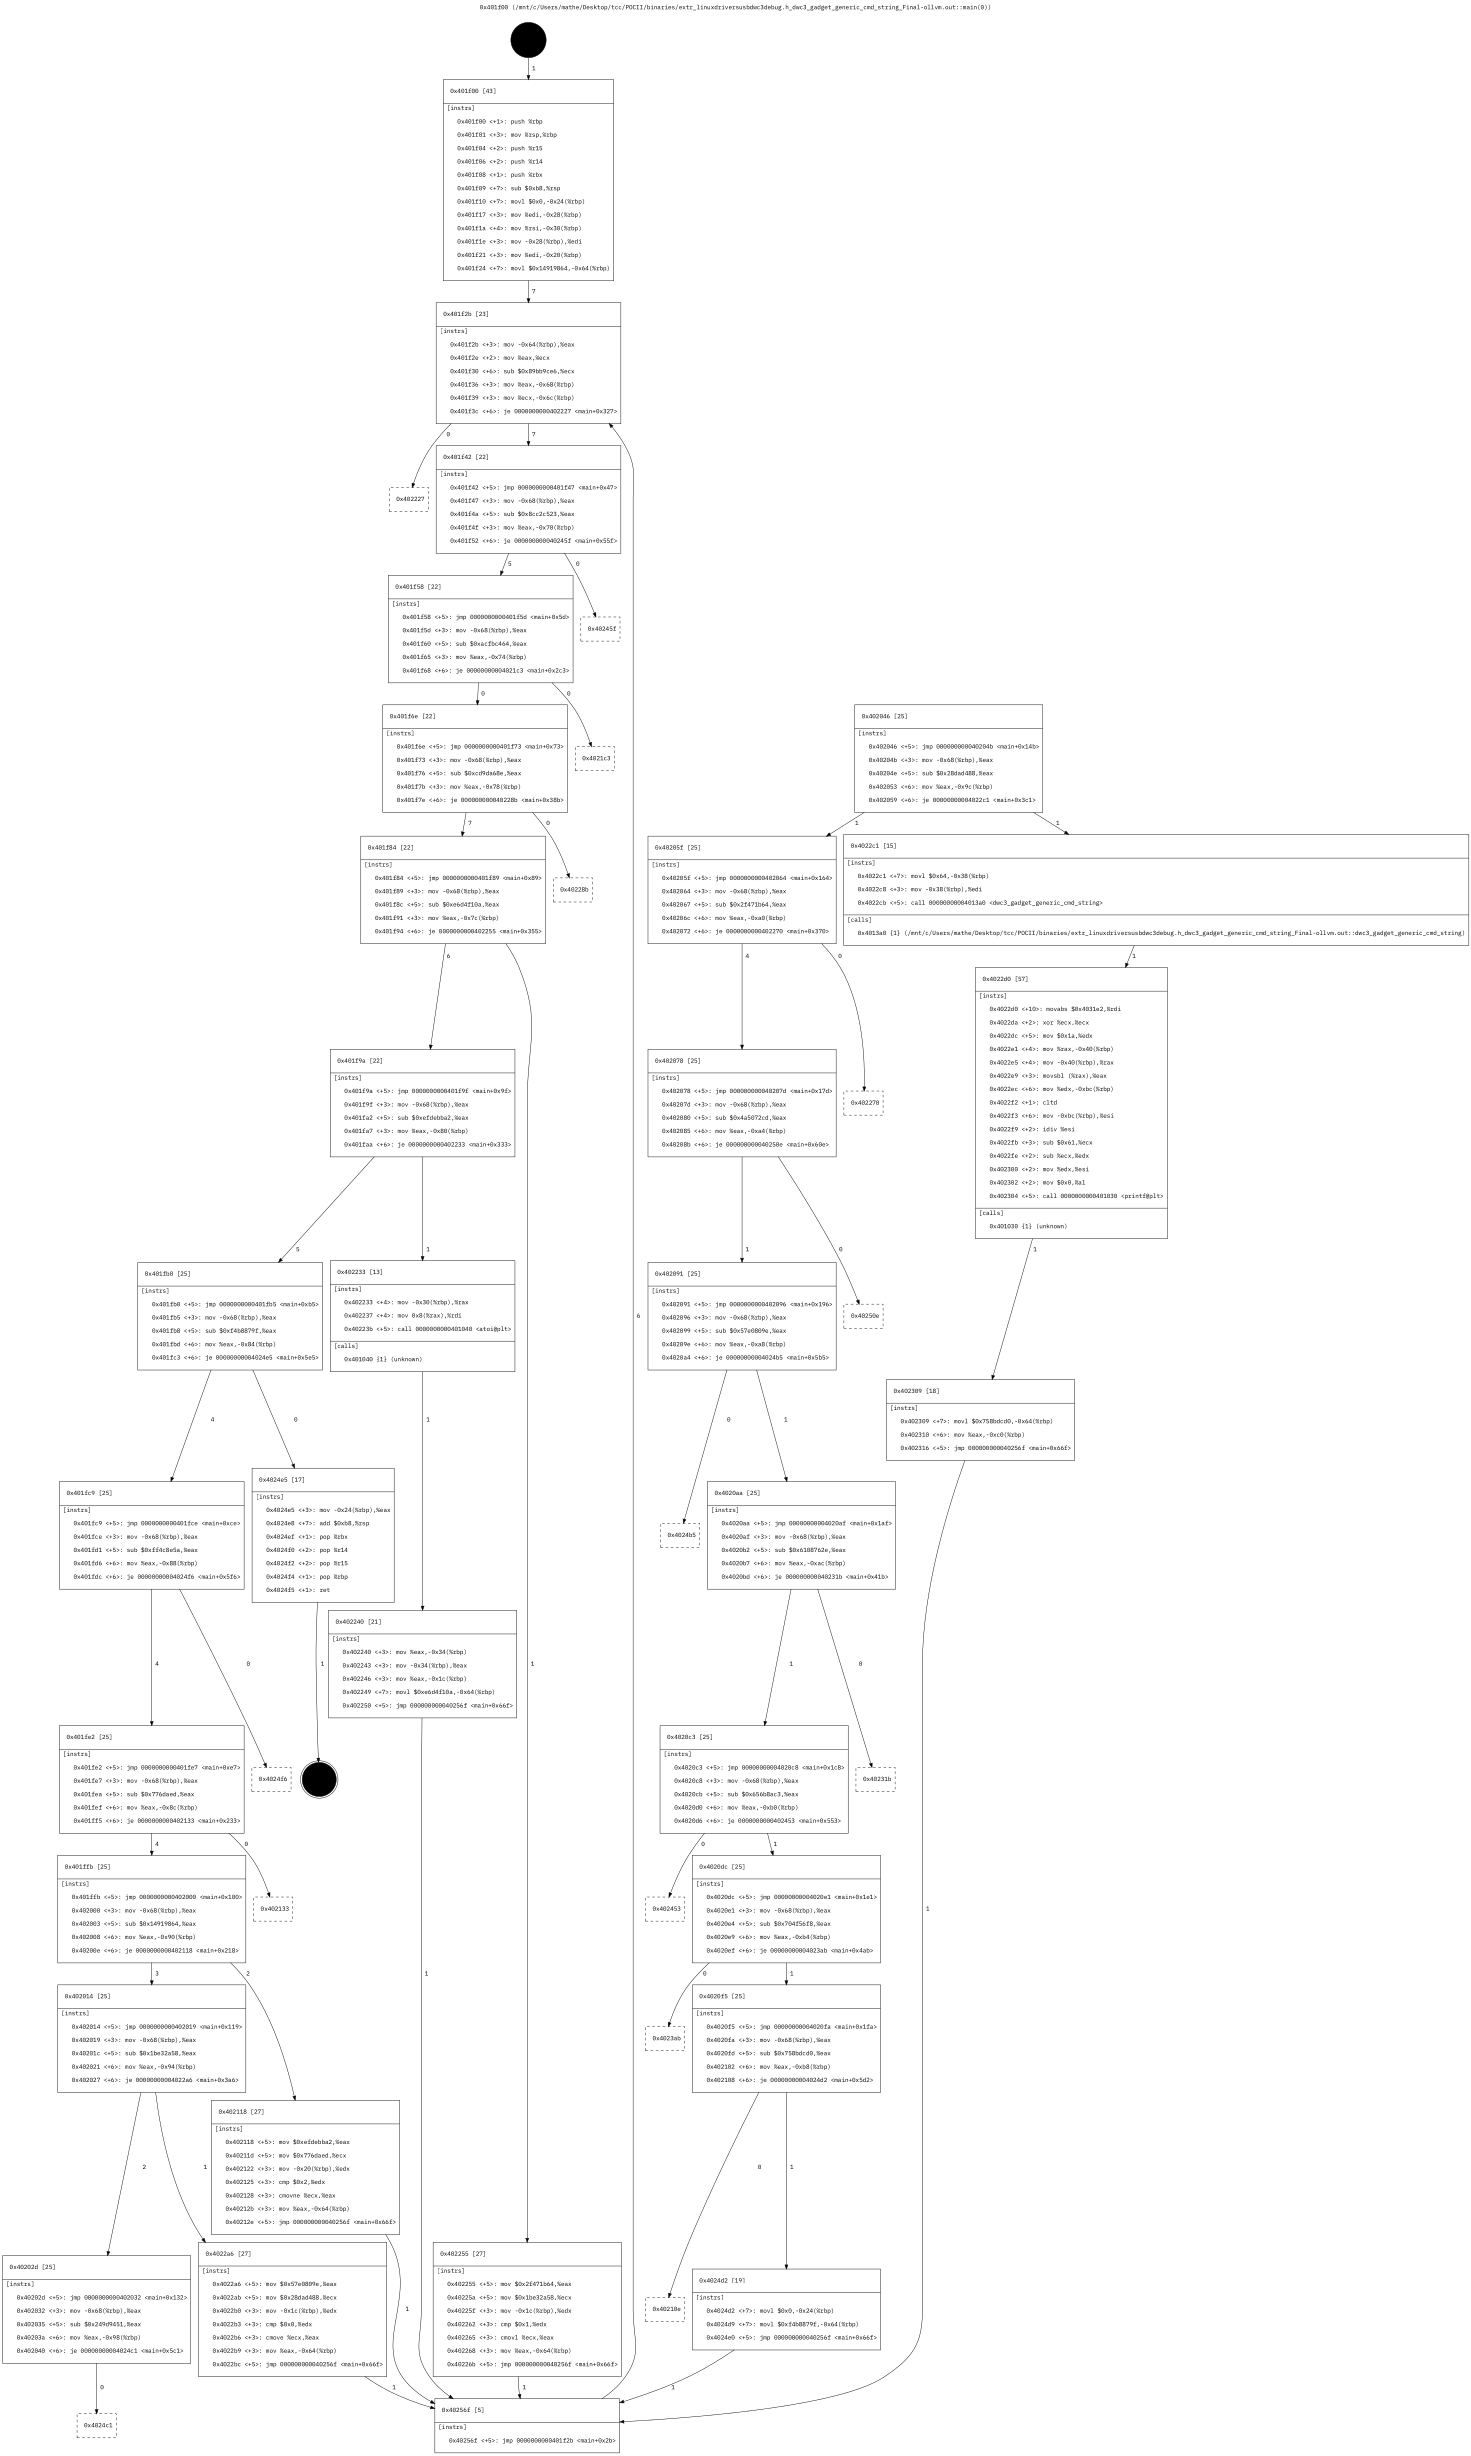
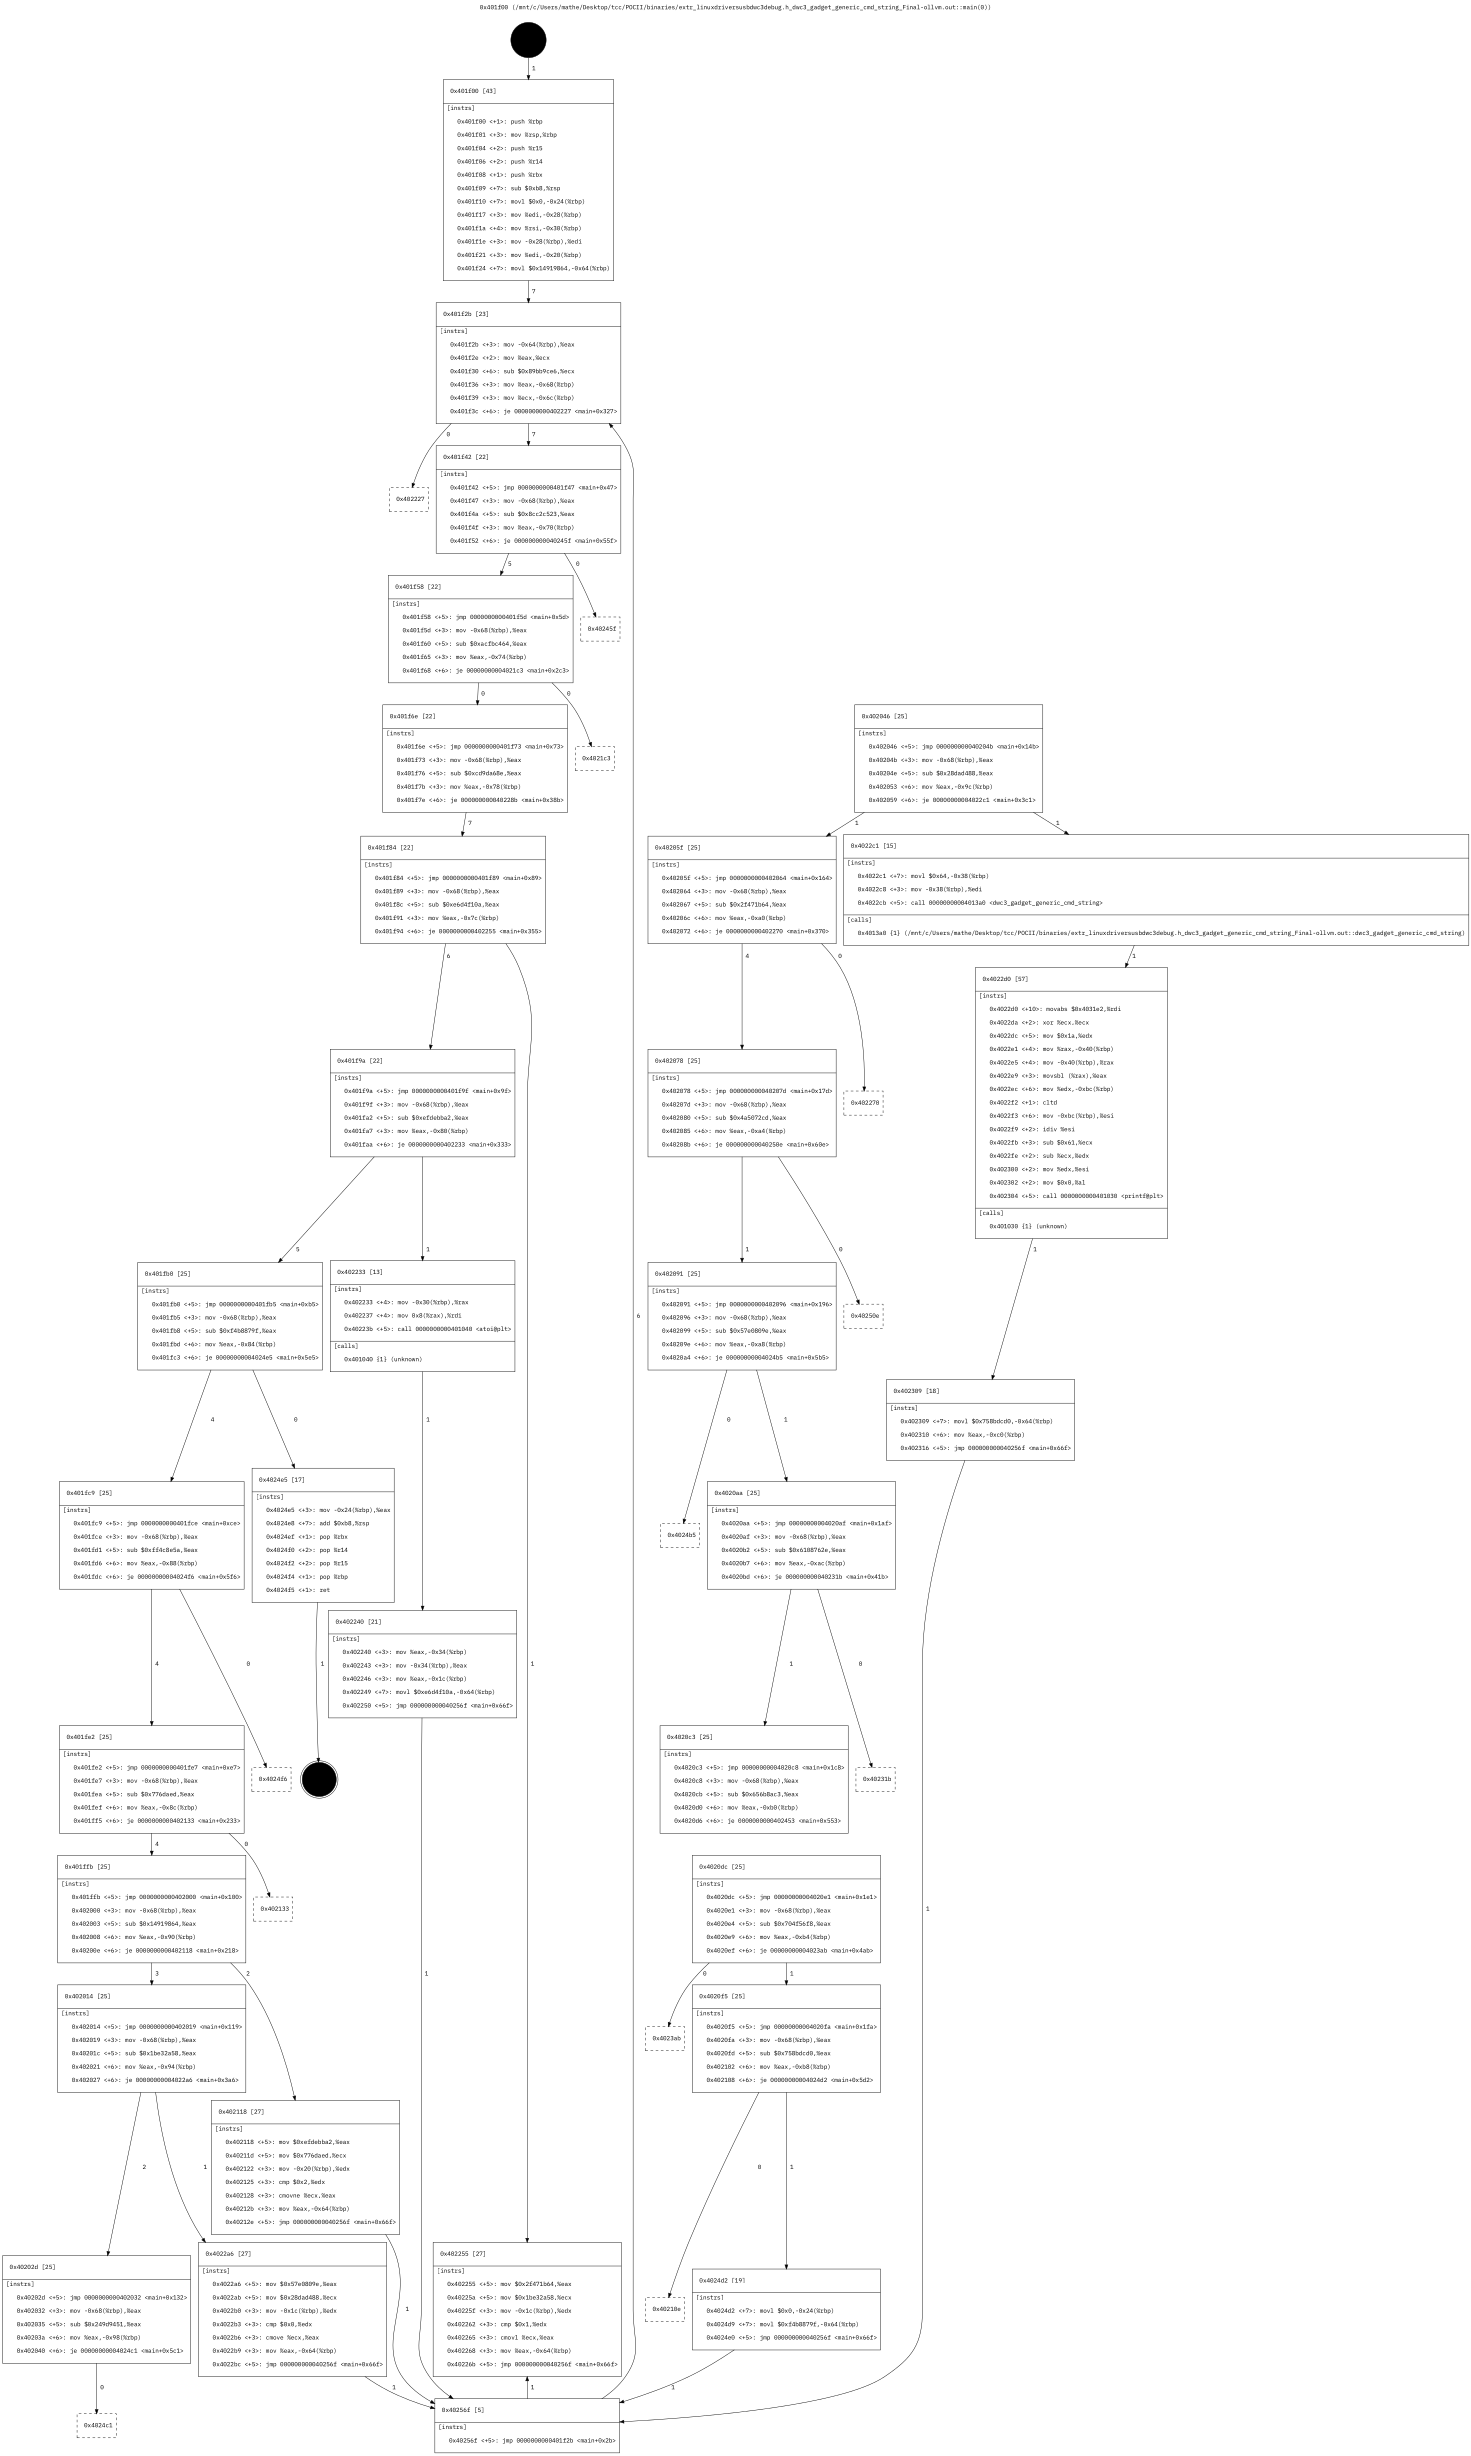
(573, 890) -> none
(770, 1842) -> none
(665, 1909) -> none
(519, 2385) -> (527, 2390)
